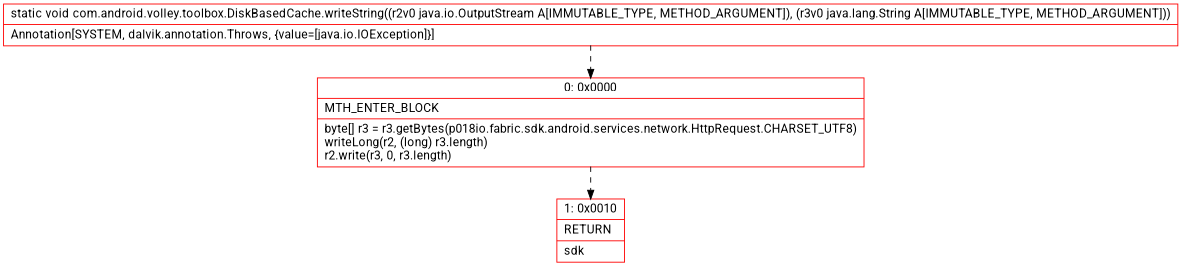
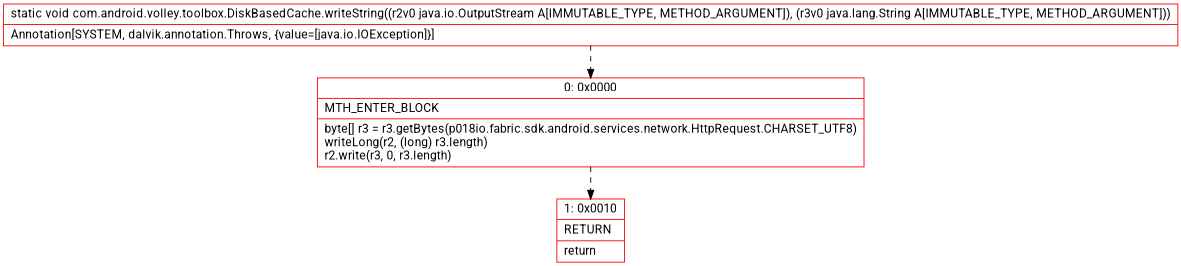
(574, 251) -> (580, 251)
